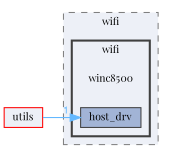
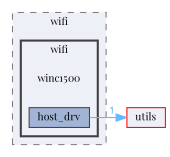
(111, 79) -> (59, 79)
(57, 118) -> (103, 118)
